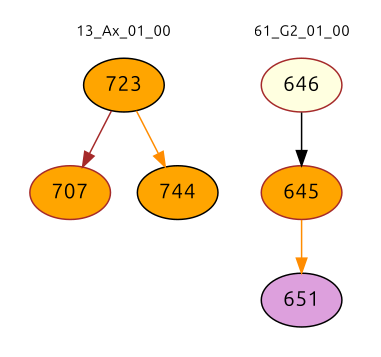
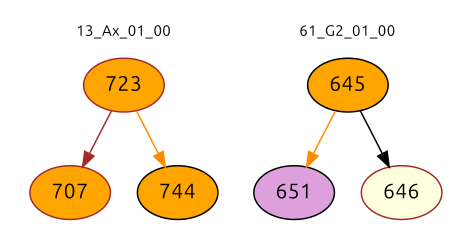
(124, 85) -> (124, 85)
(302, 132) -> (371, 132)
(302, 193) -> (348, 85)
